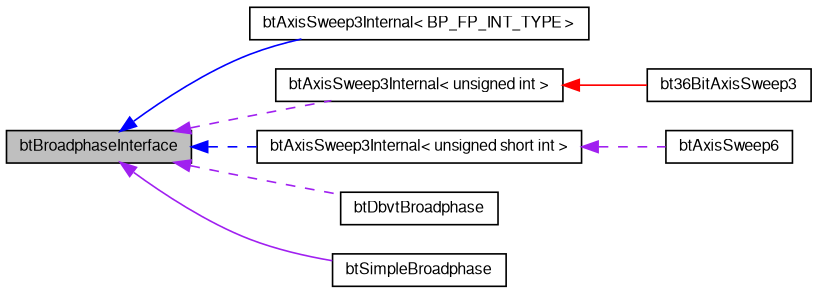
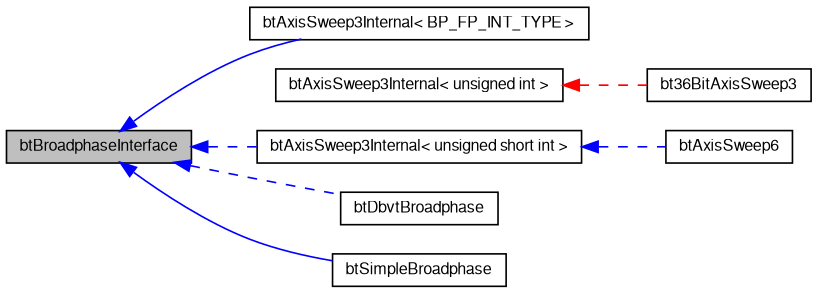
(613, 85) -> (613, 85)
(261, 114) -> none
(632, 147) -> (632, 147)
(265, 181) -> (265, 181)
(227, 230) -> (227, 230)
